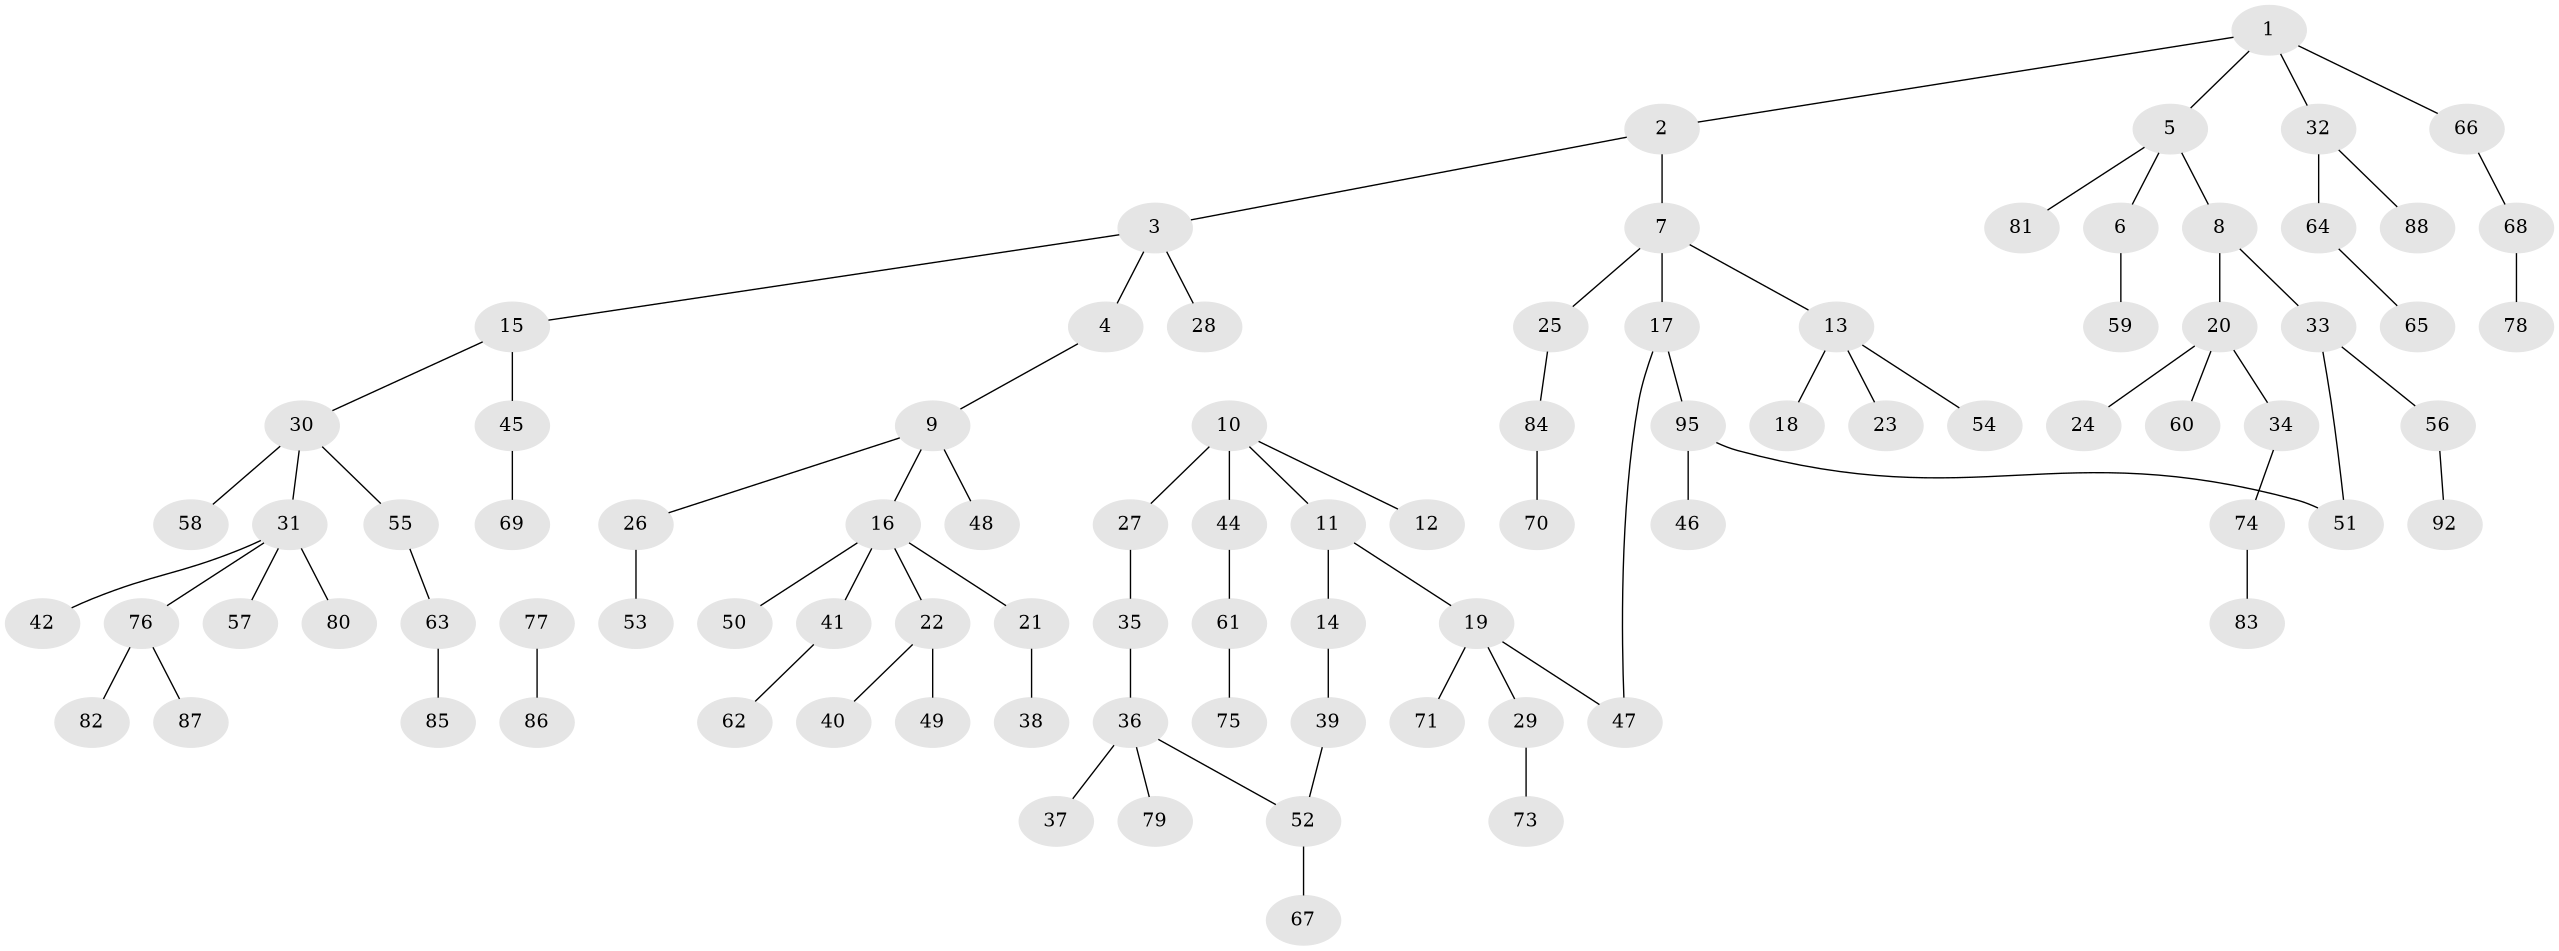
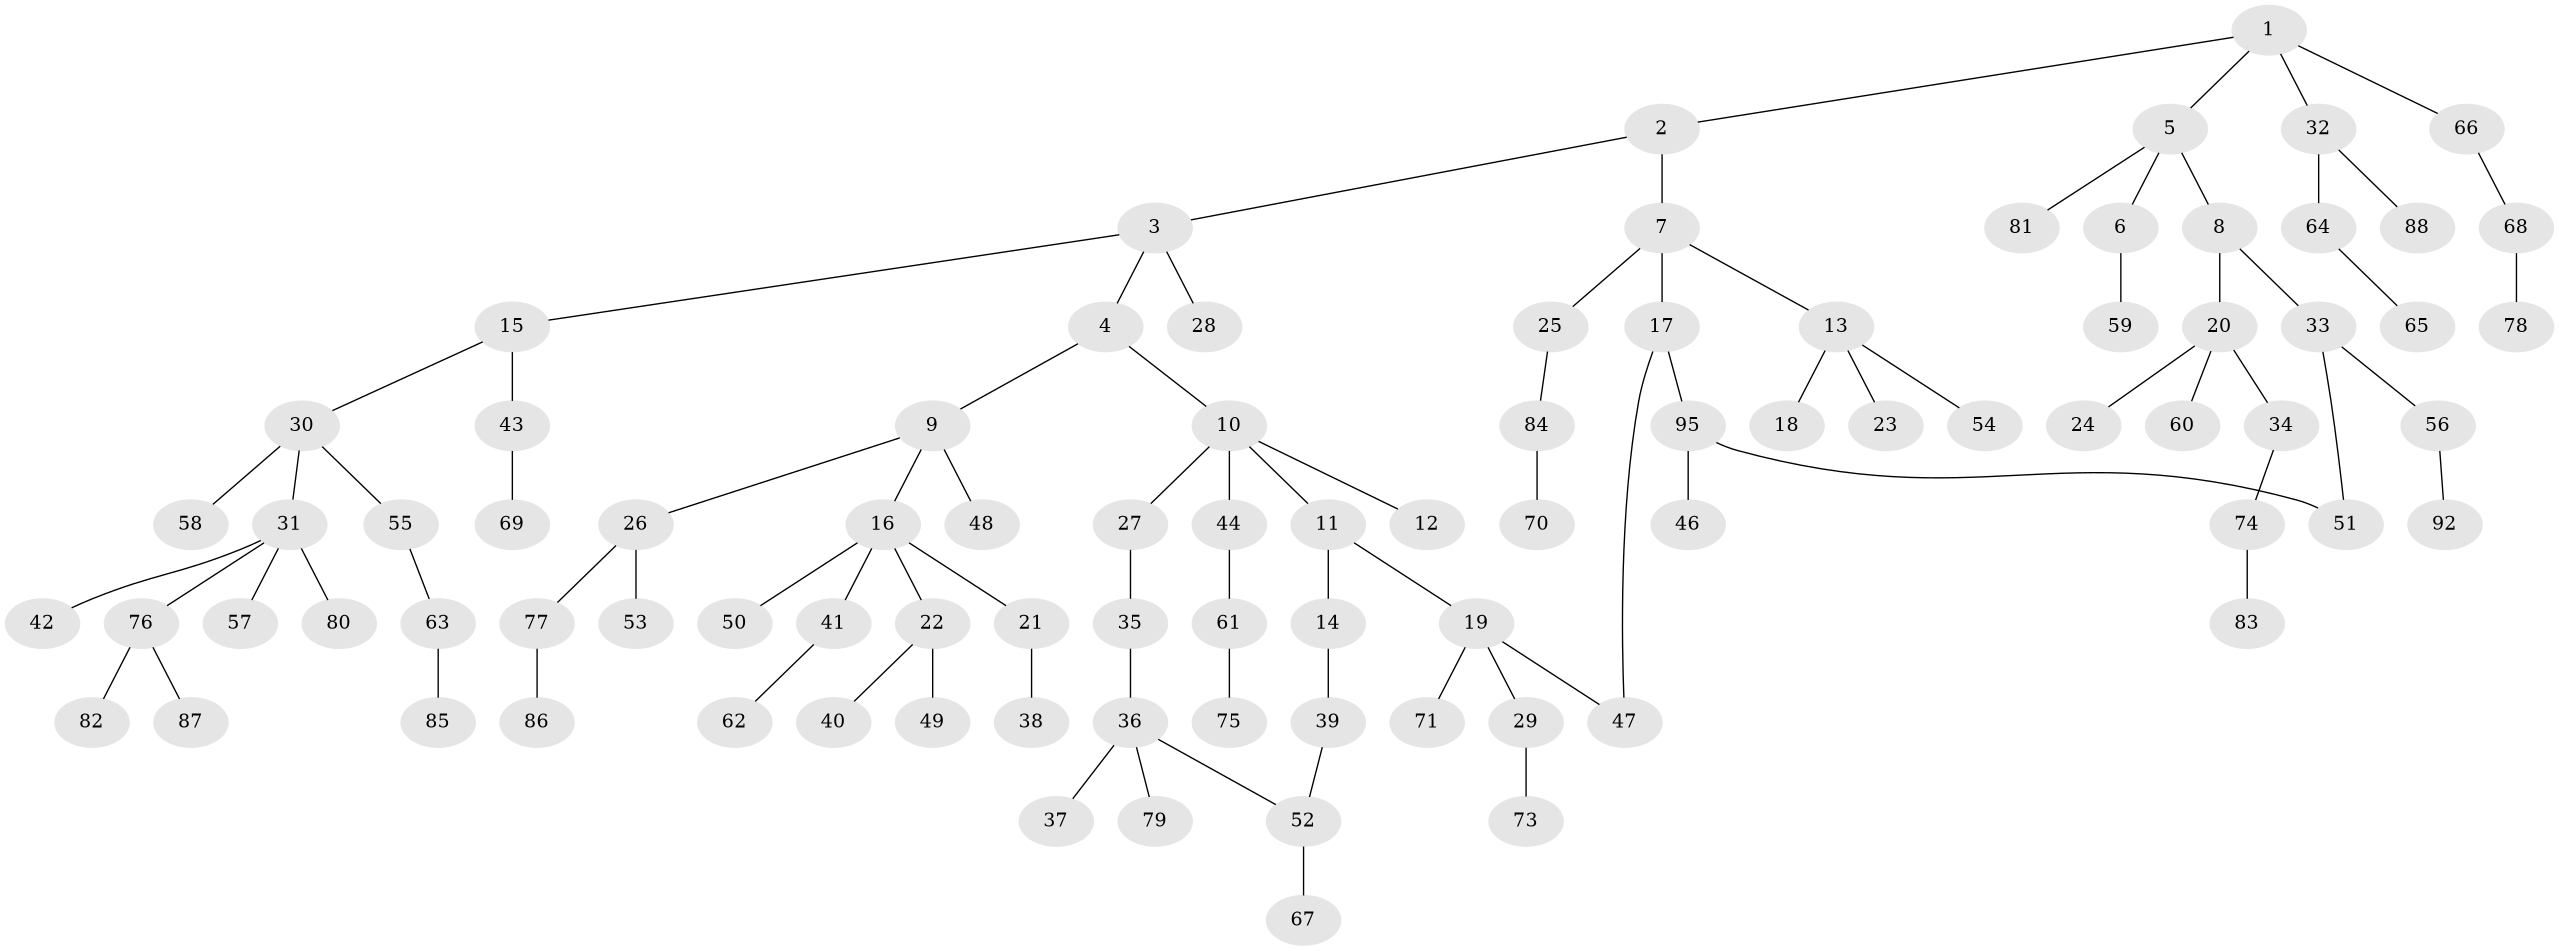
none -> (1168, 376)
(512, 426) -> (512, 426)
none -> (587, 574)
